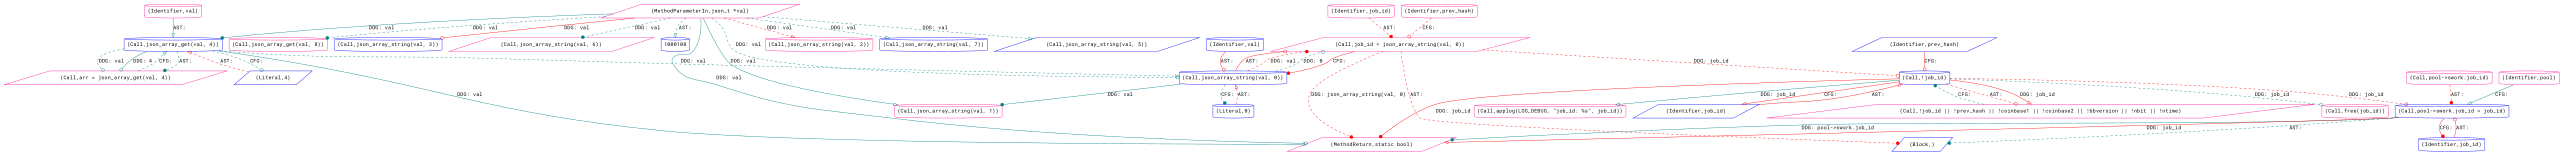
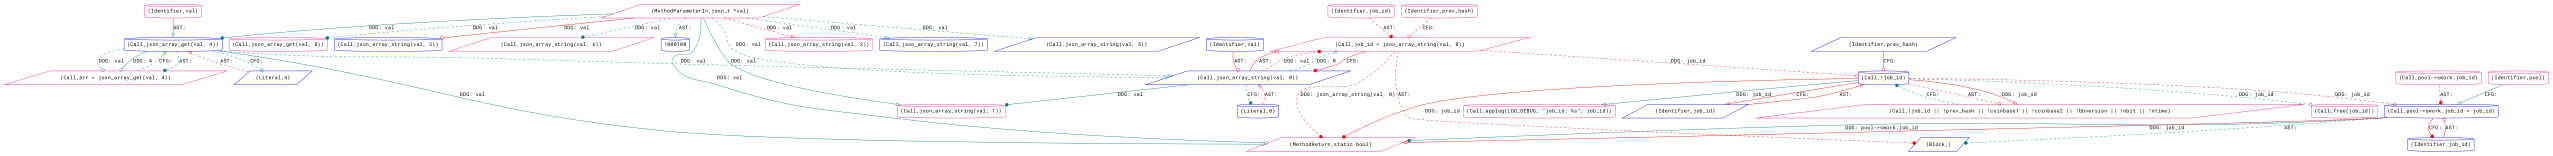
(1233, 78) -> (1248, 78)
